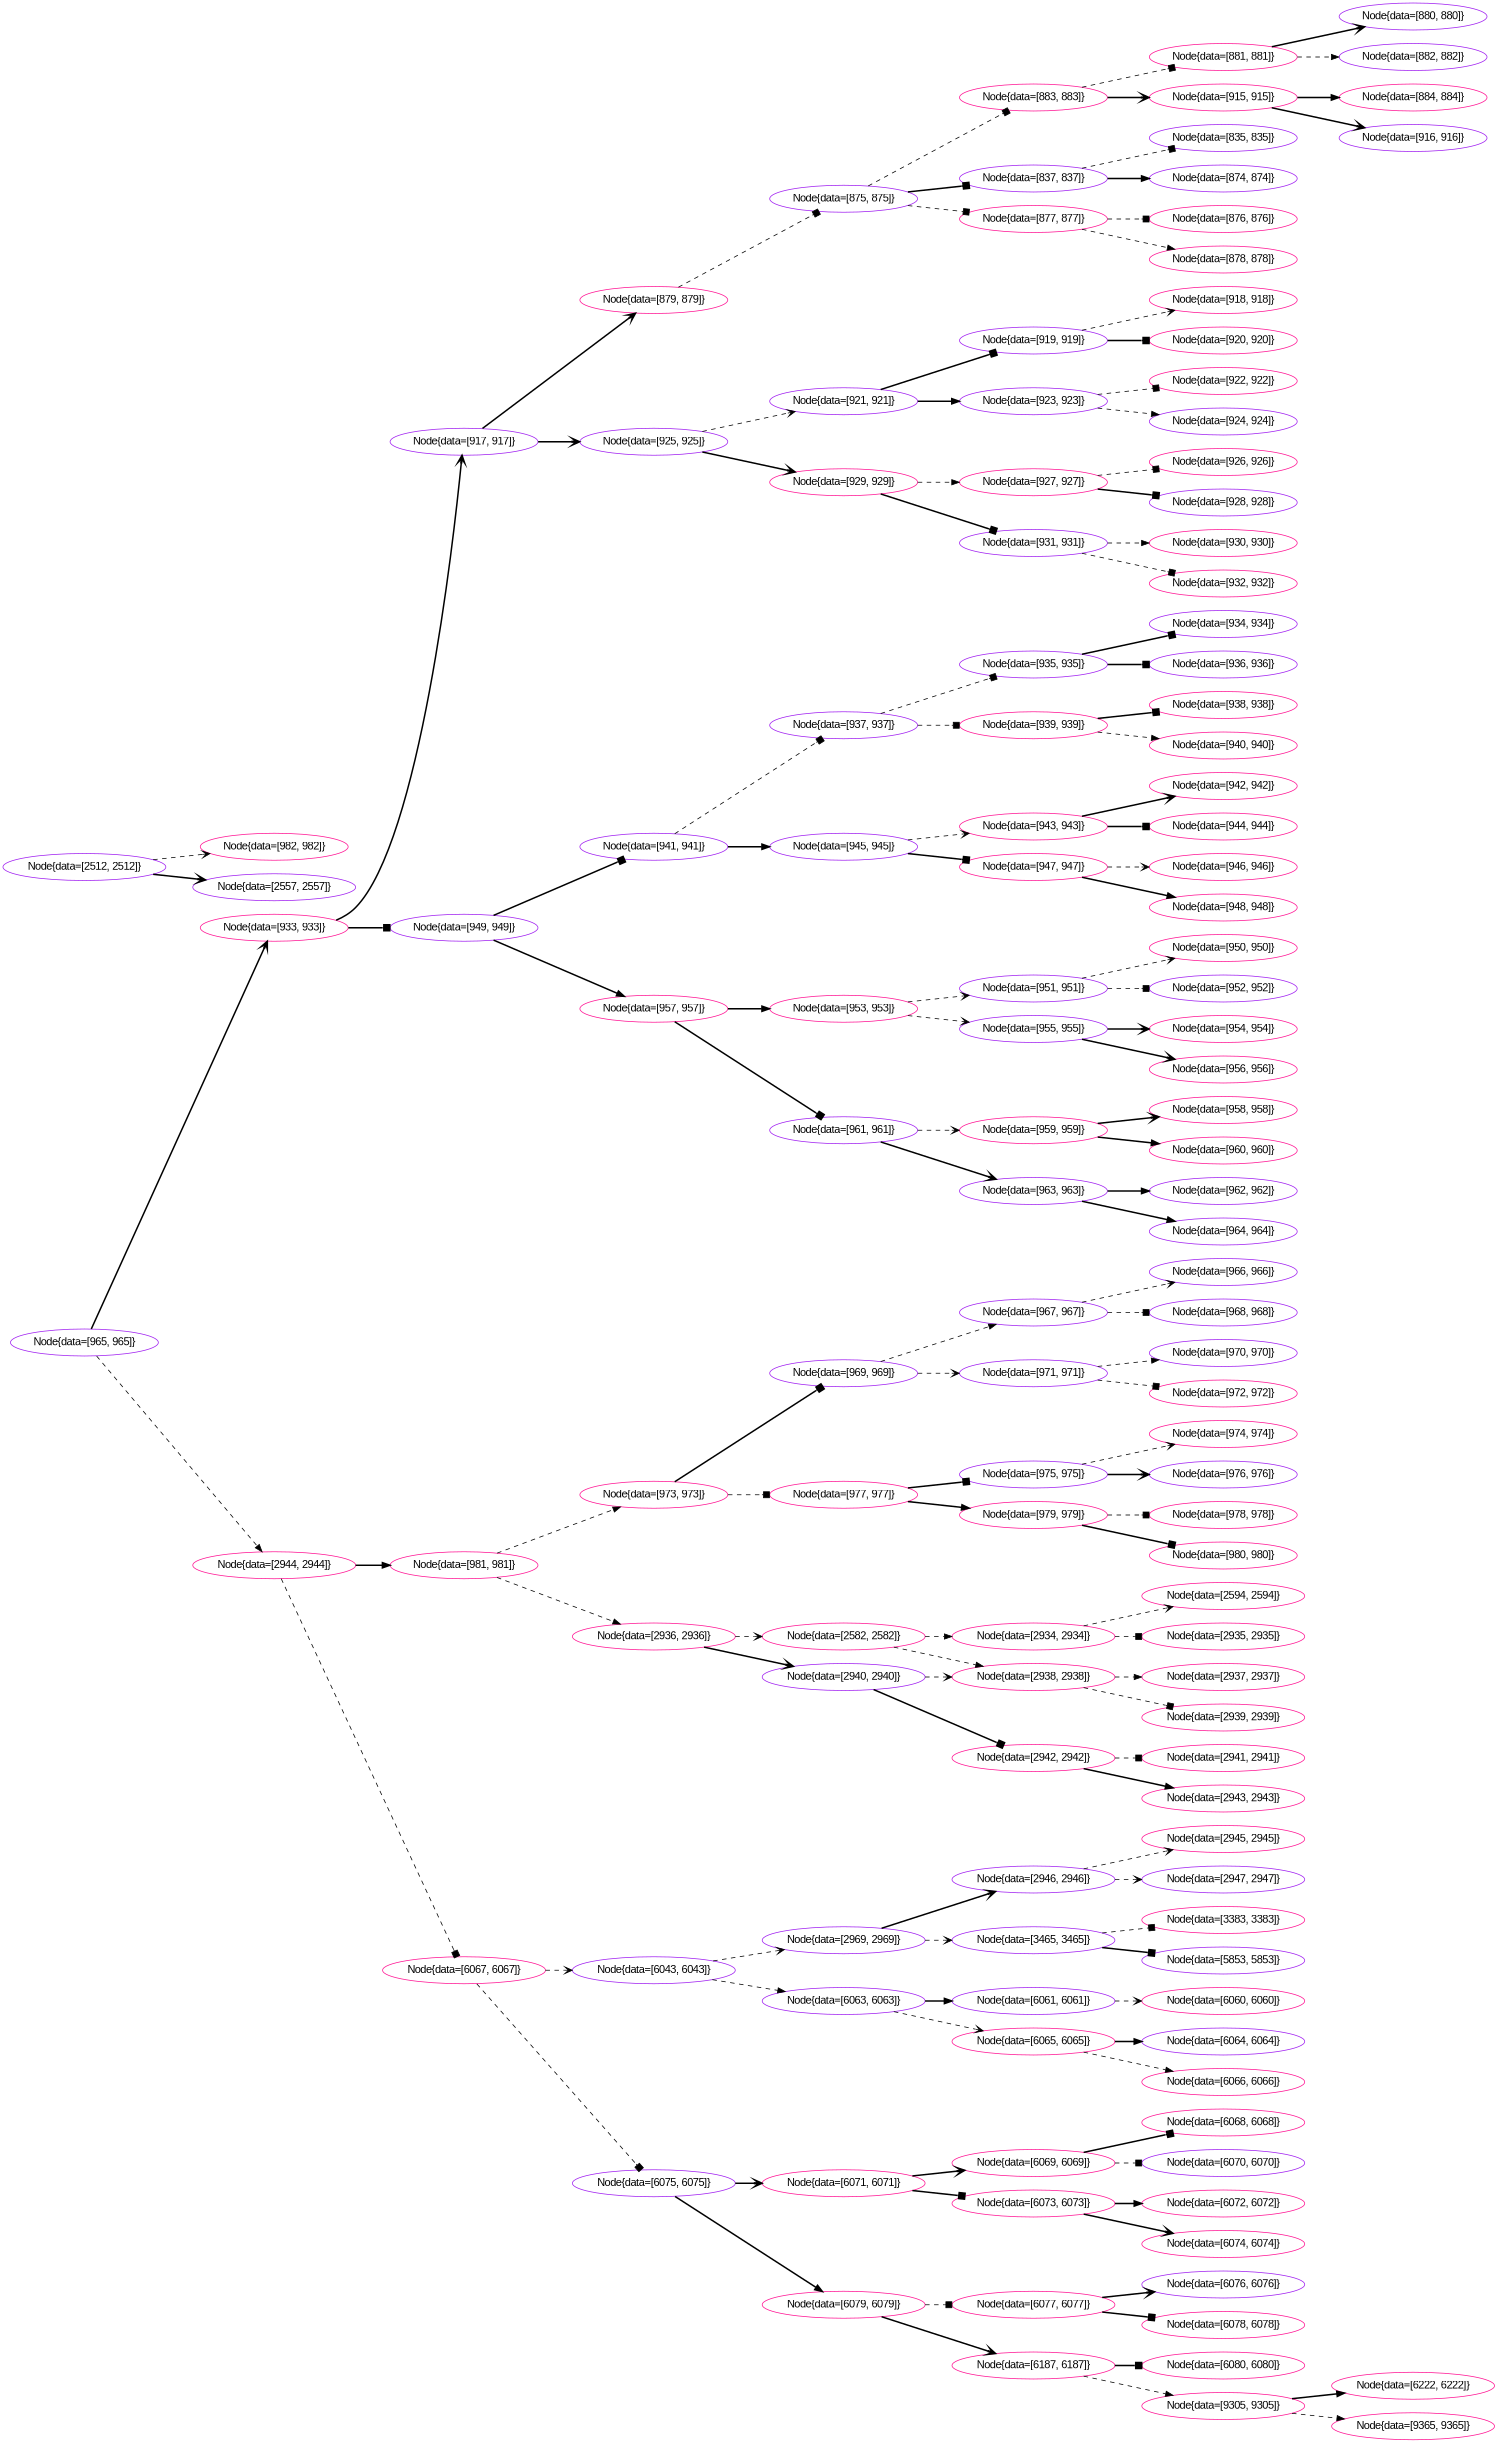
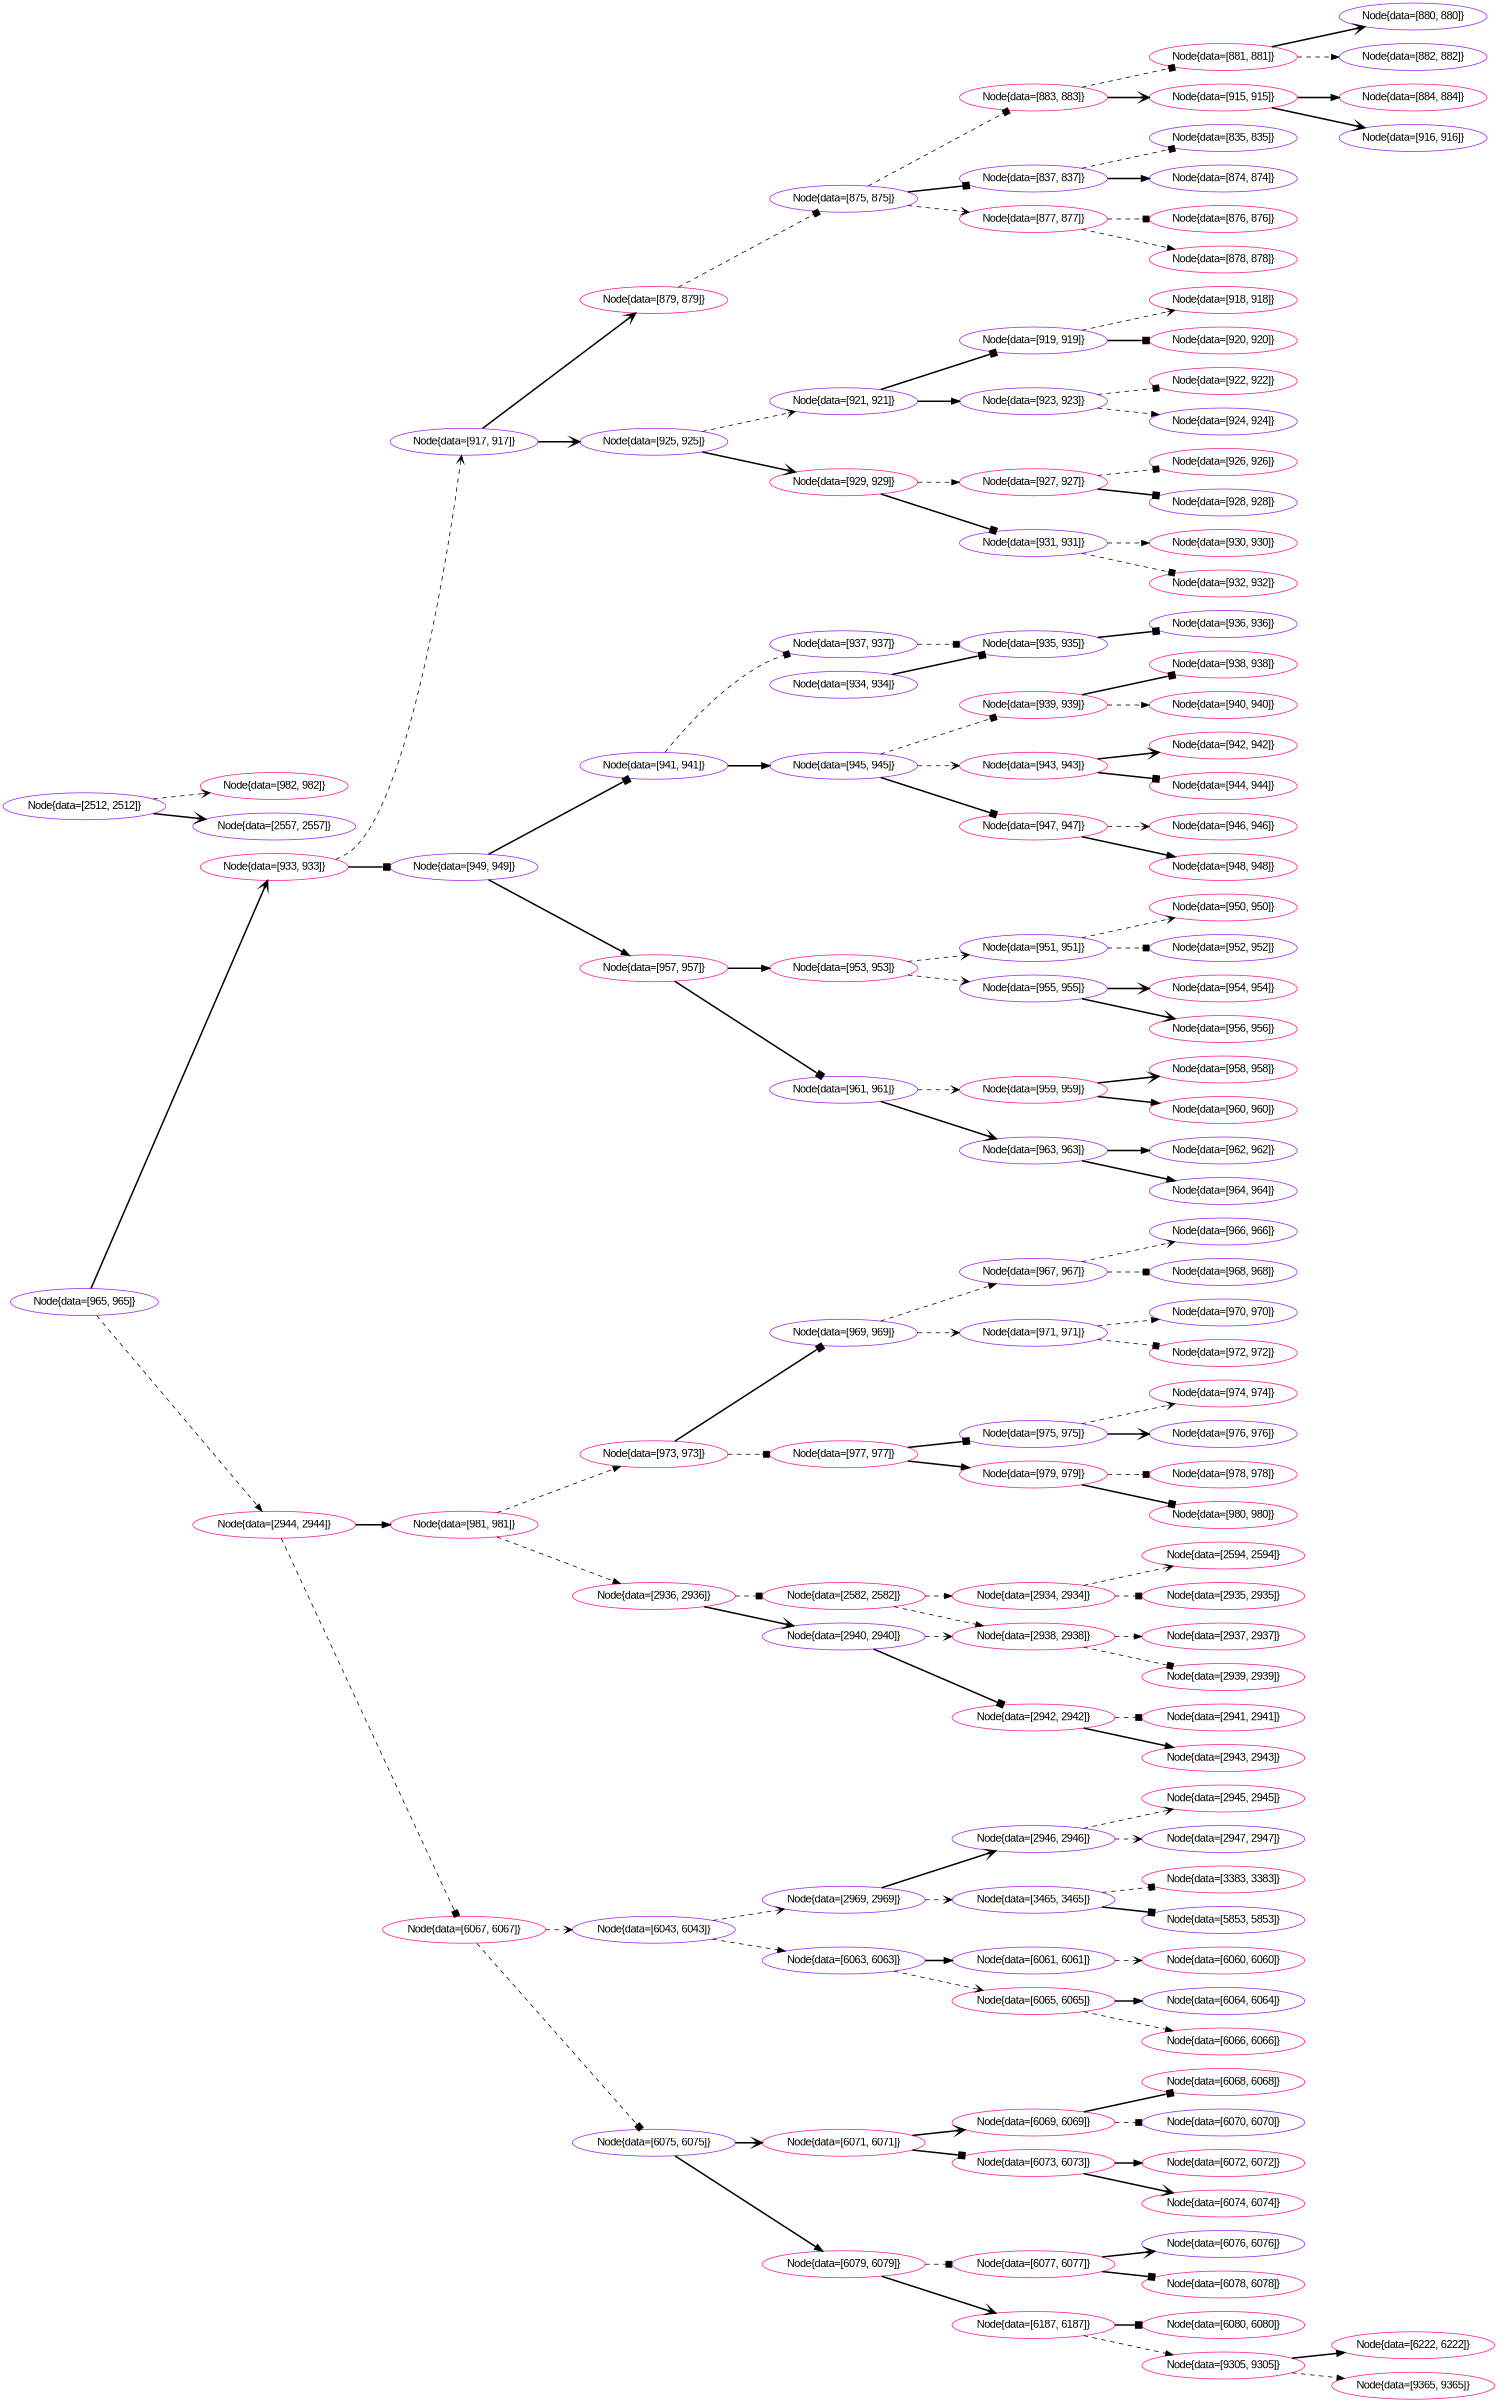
(935, 208) -> (935, 208)
(1125, 645) -> (935, 665)
(427, 703) -> (423, 672)
(935, 725) -> (935, 737)
(745, 1636) -> (745, 1596)
